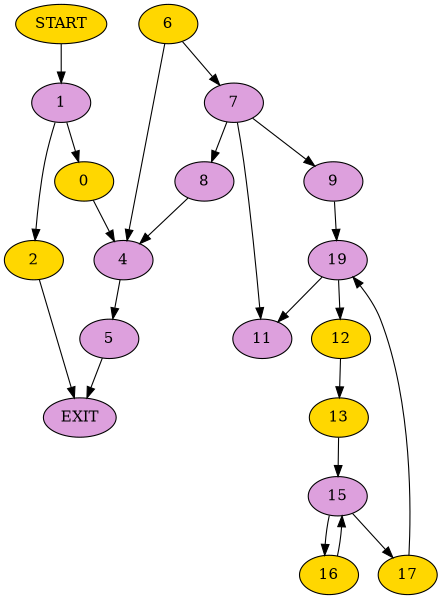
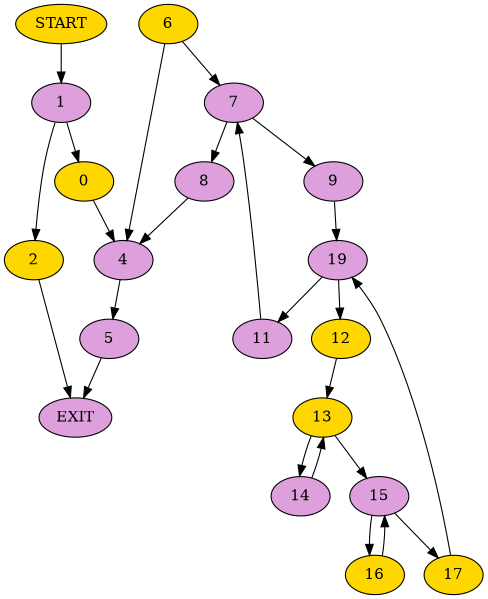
(250, 215) -> (252, 226)
none -> (301, 496)
